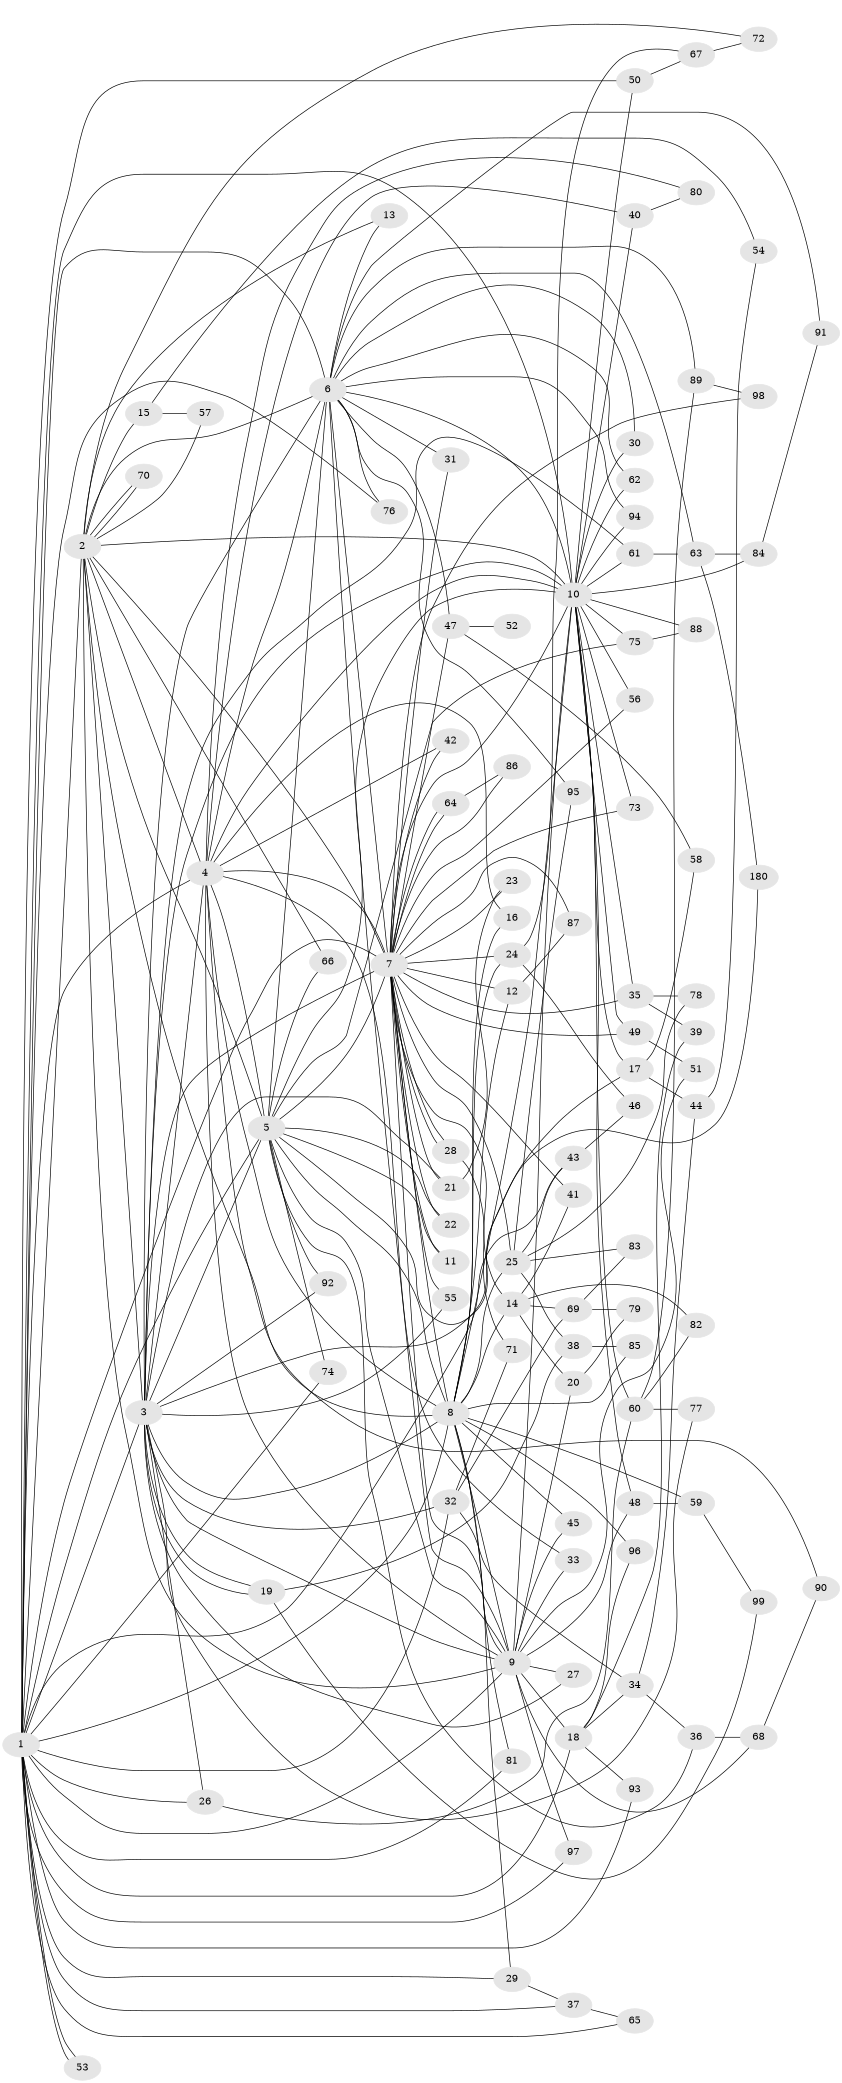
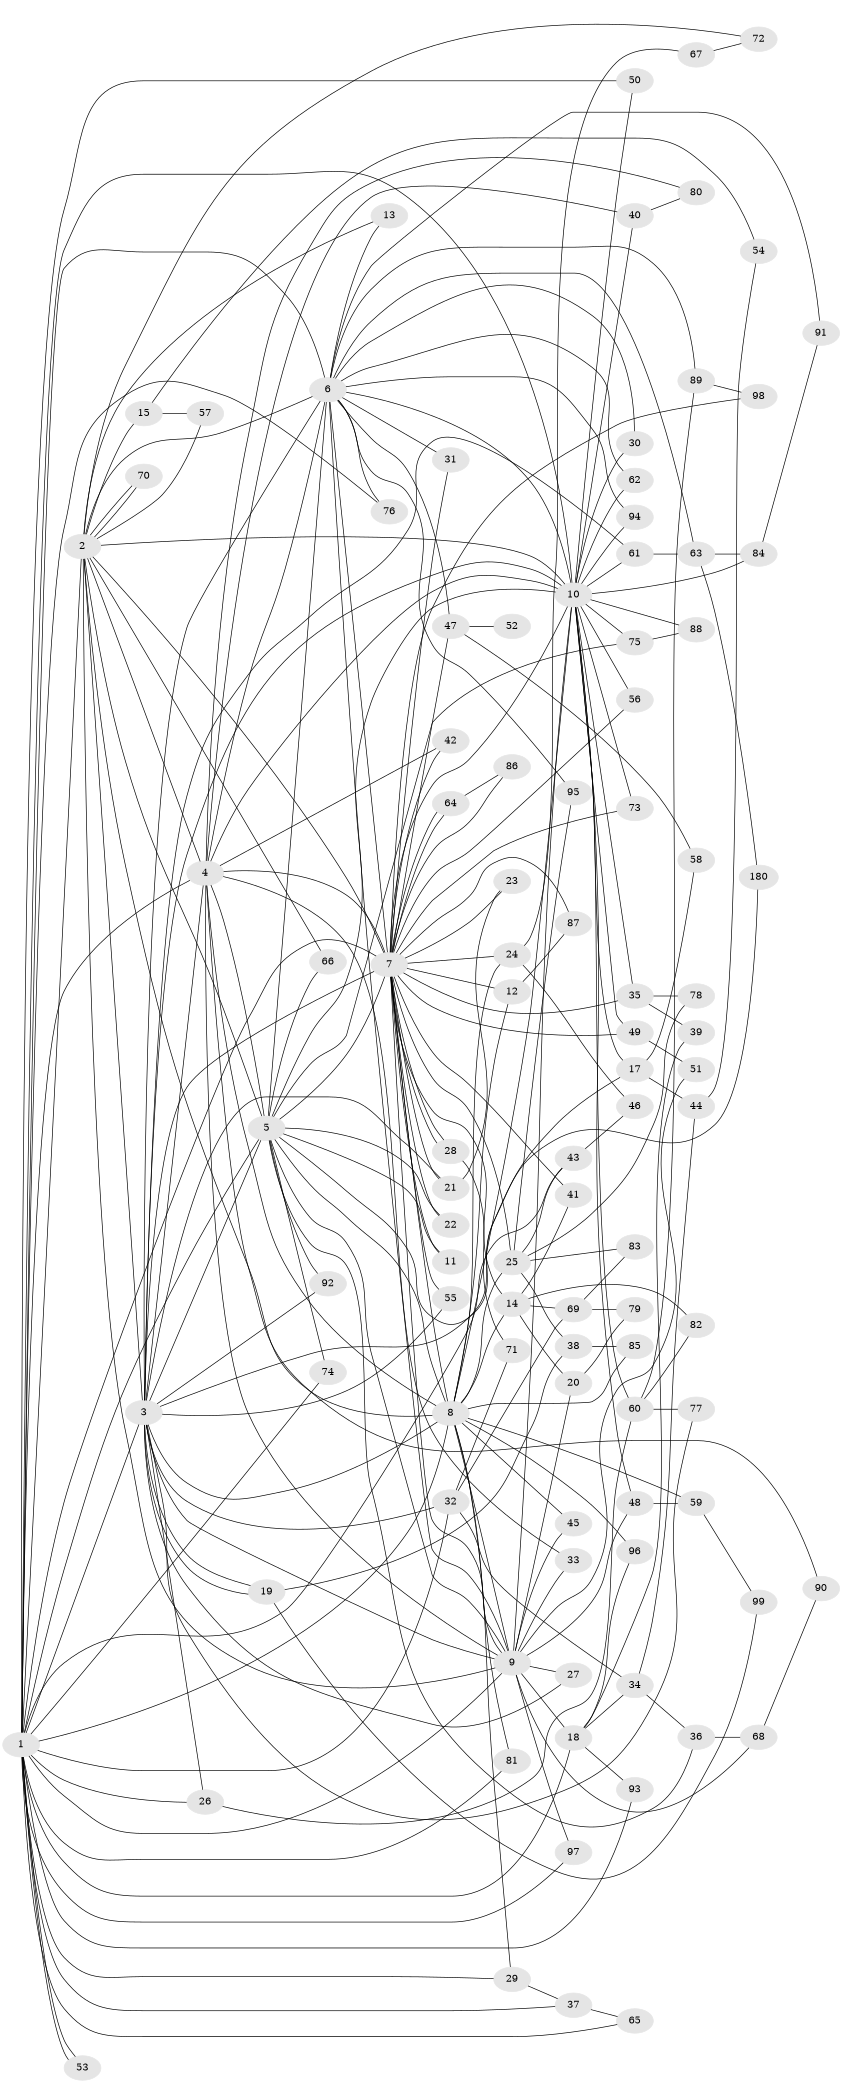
(666, 68) -> none
(512, 918) -> none
